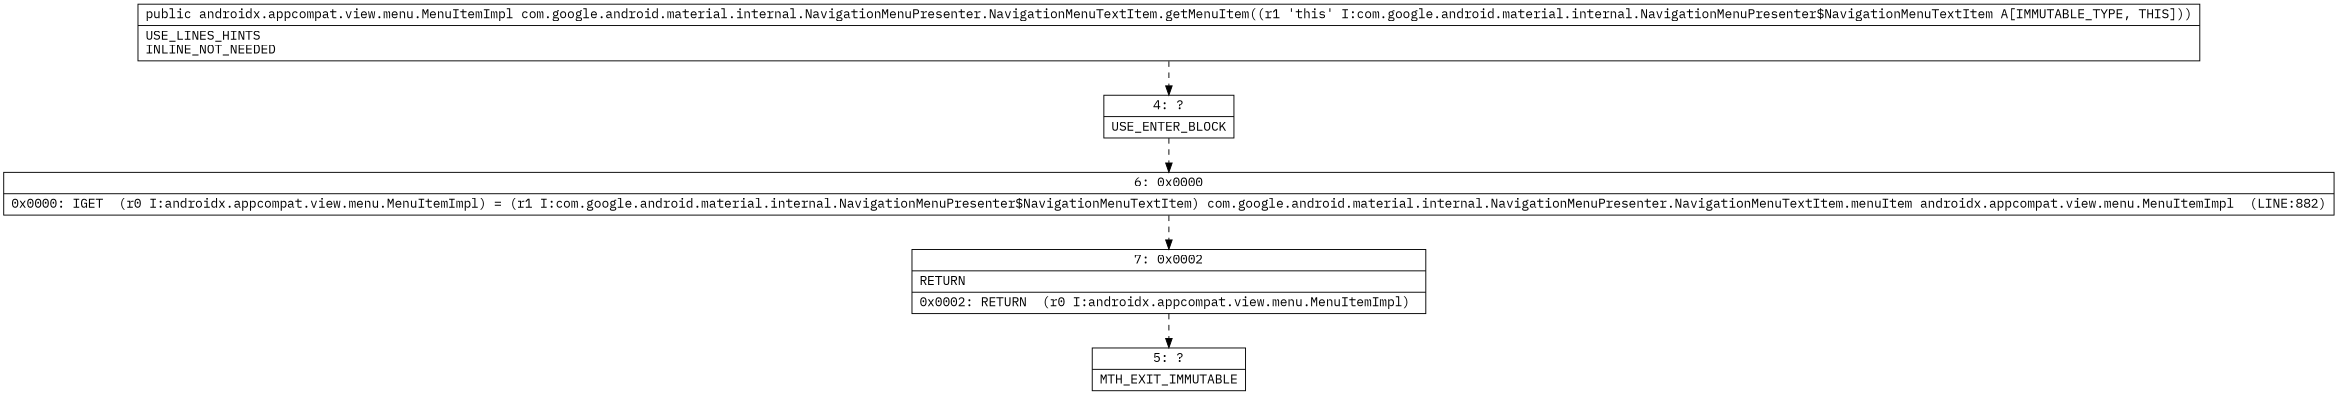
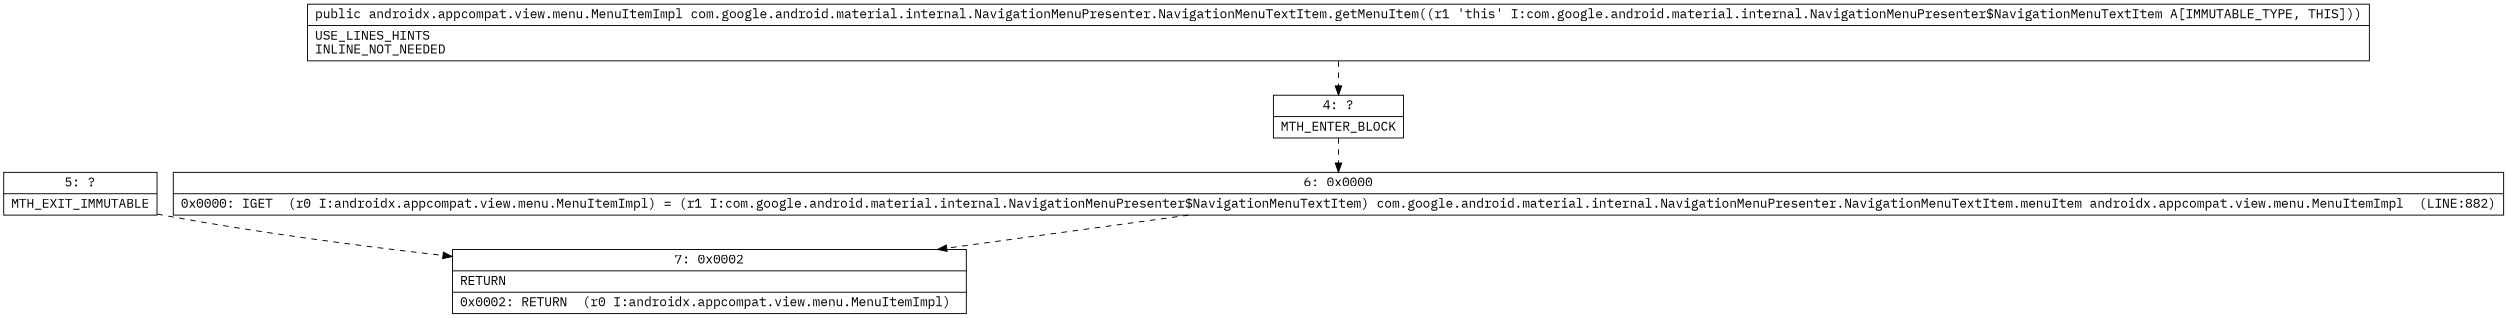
(1169, 127) -> (1338, 127)
(1169, 326) -> (300, 237)
